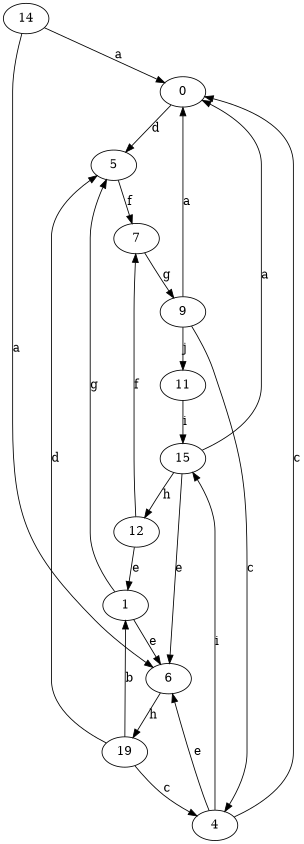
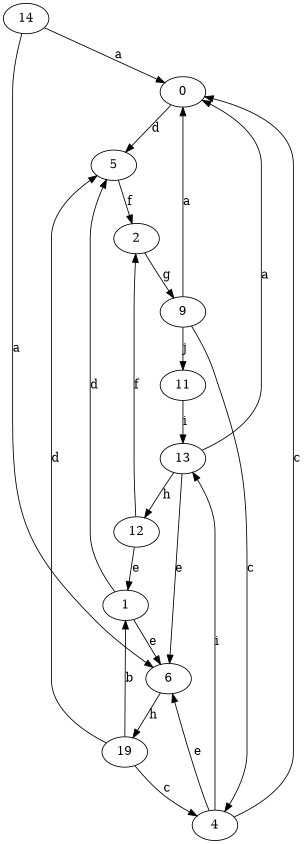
(137, 239) -> (137, 239)
(94, 385) -> (94, 385)
(183, 459) -> (183, 459)
